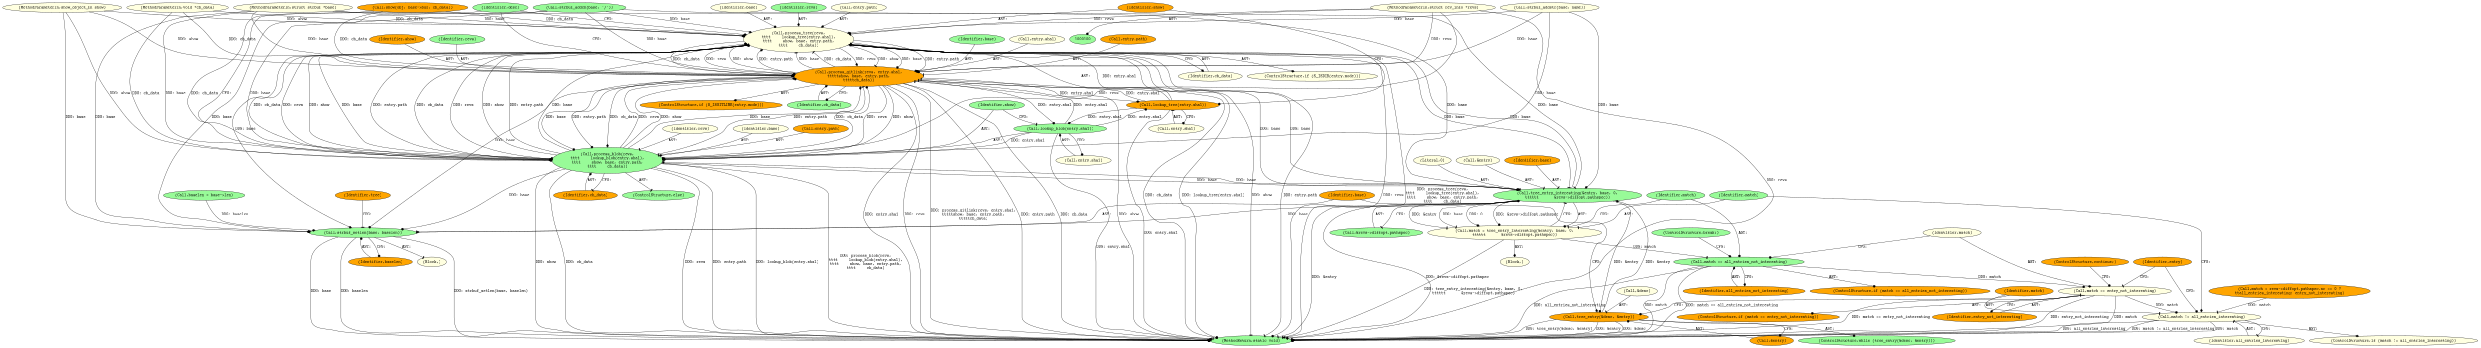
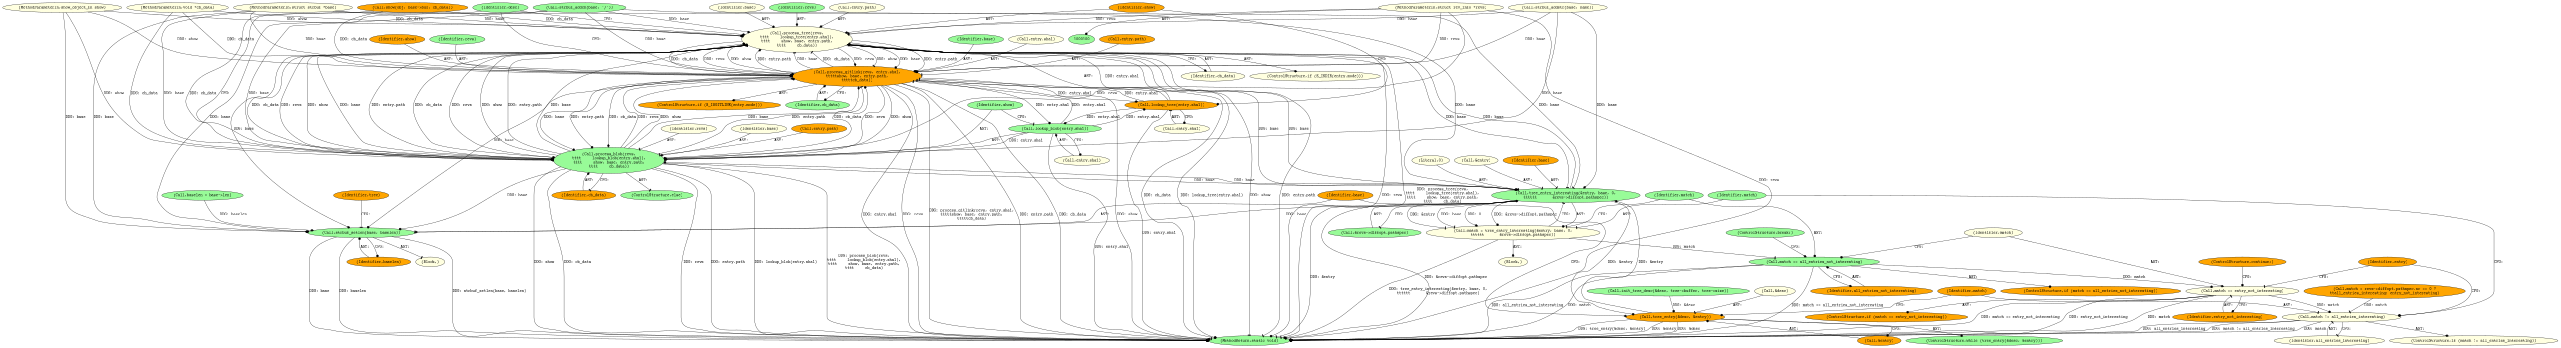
none -> (1668, 291)
